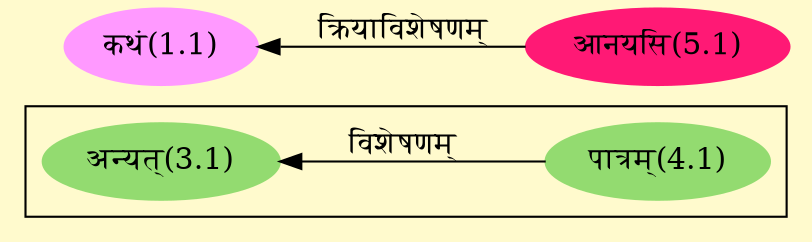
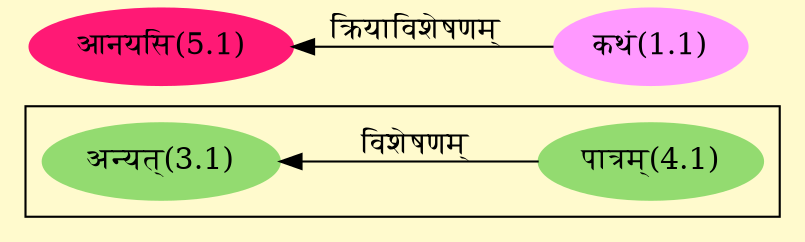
(403, 47) -> (434, 47)
